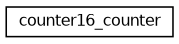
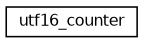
(90, 22) -> (72, 22)
